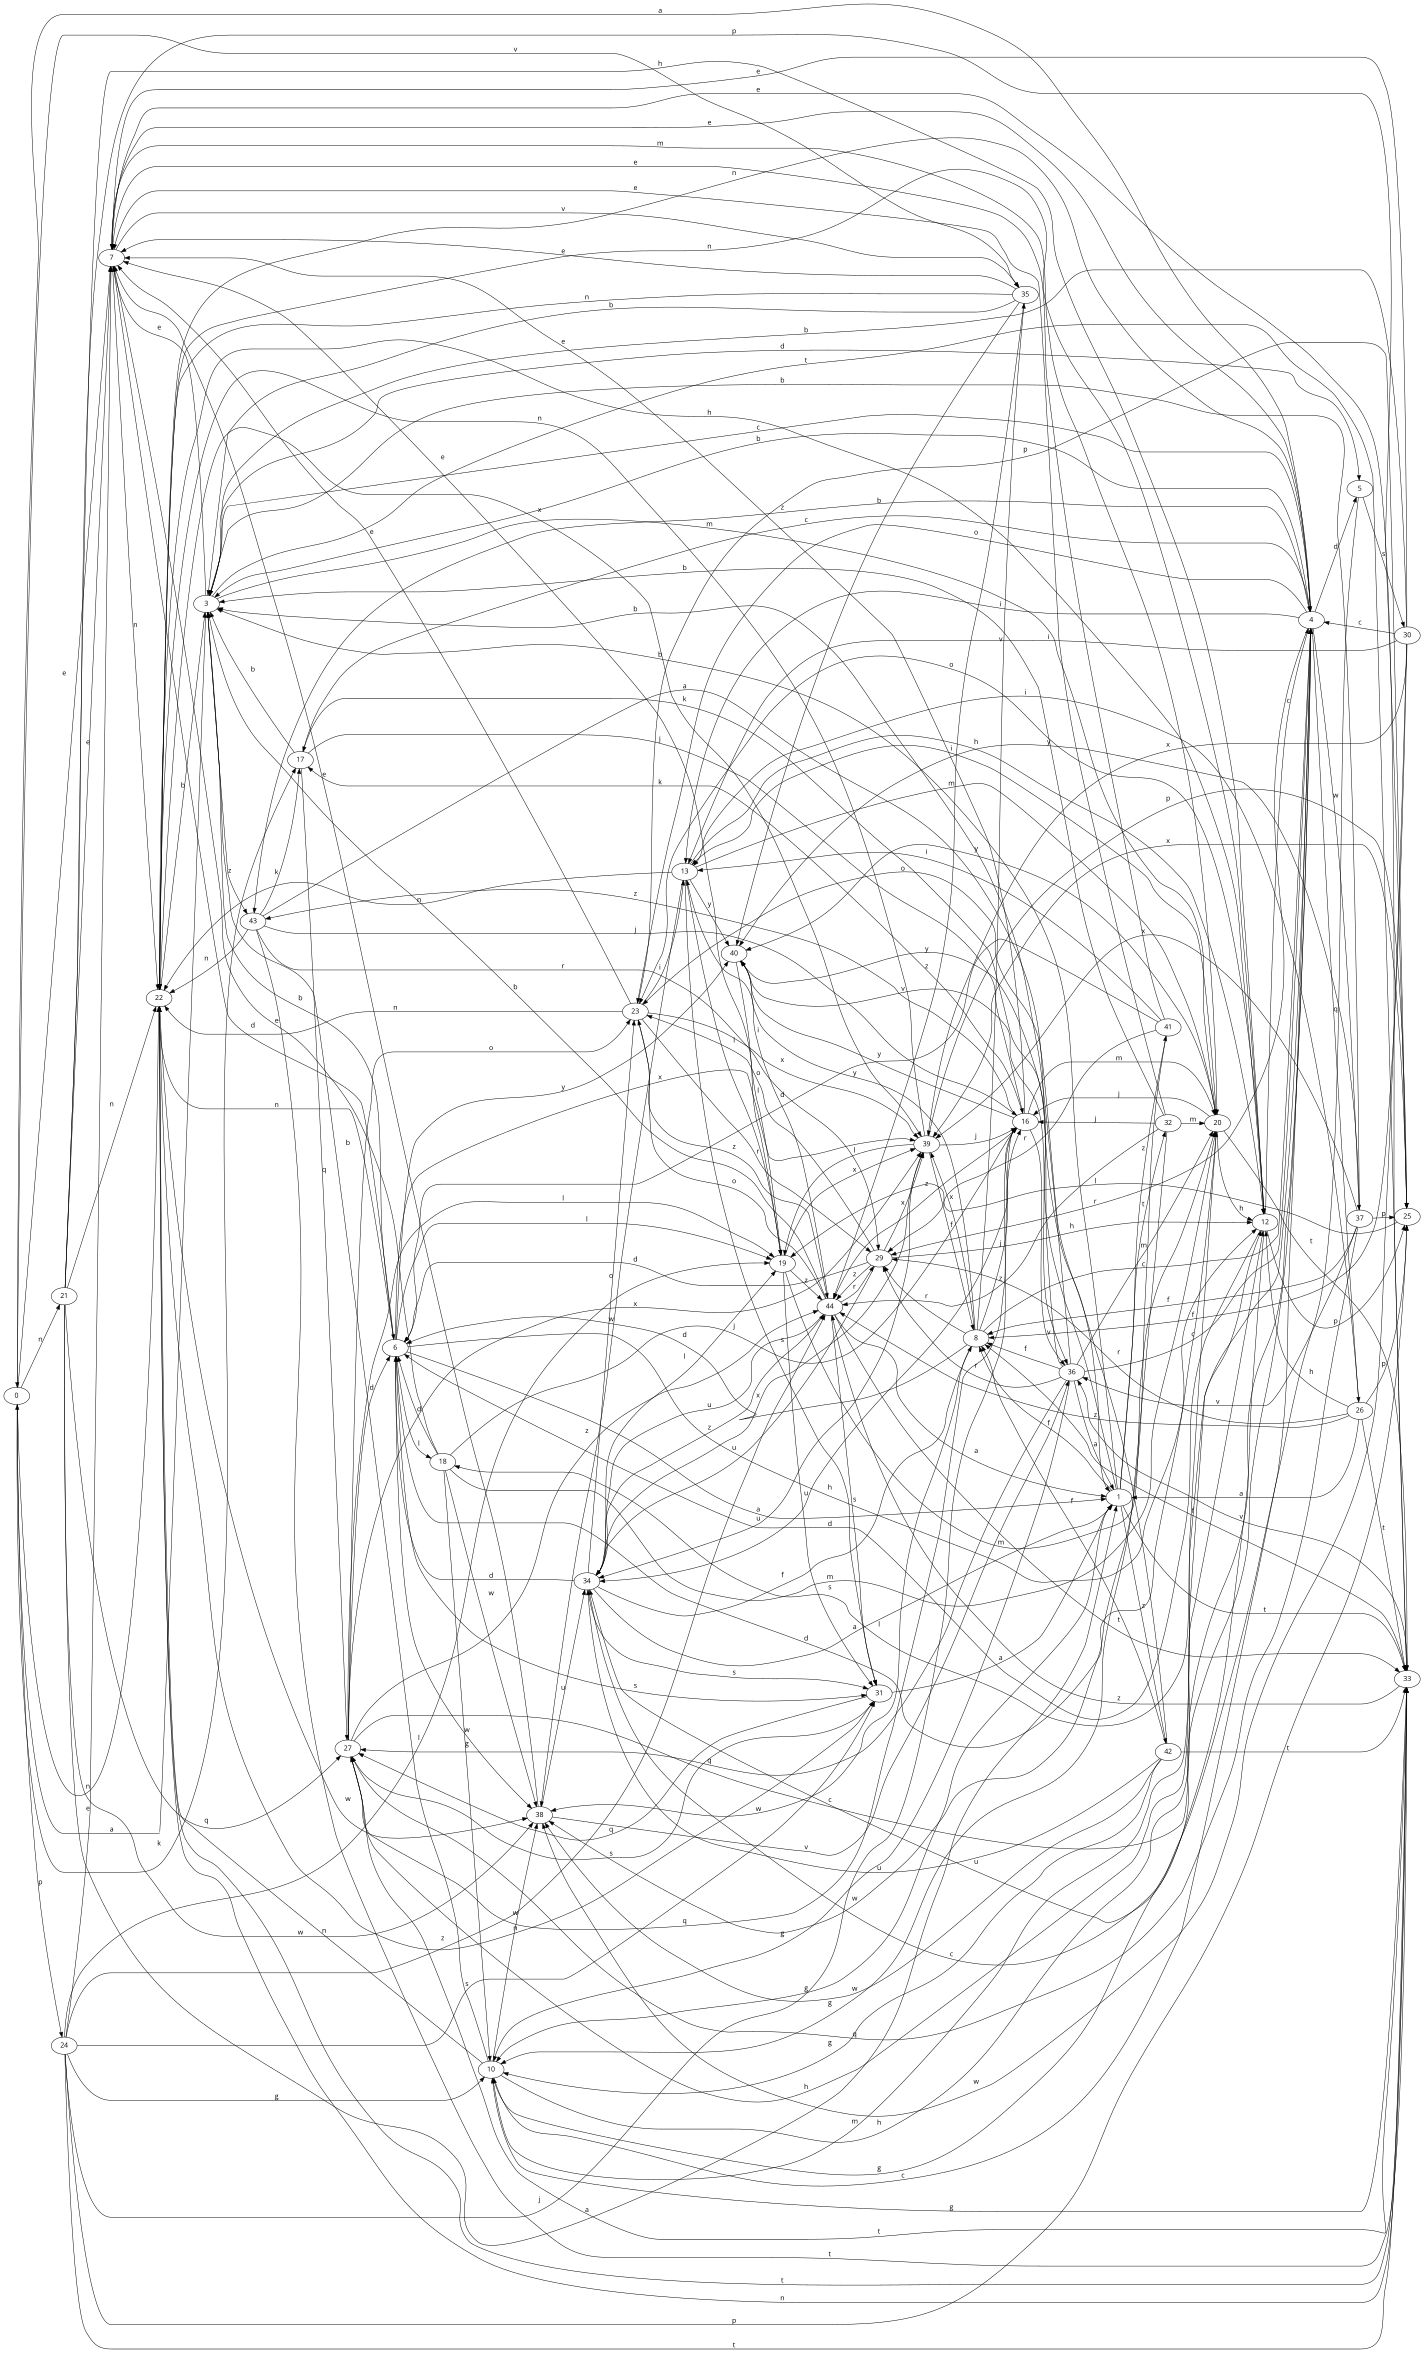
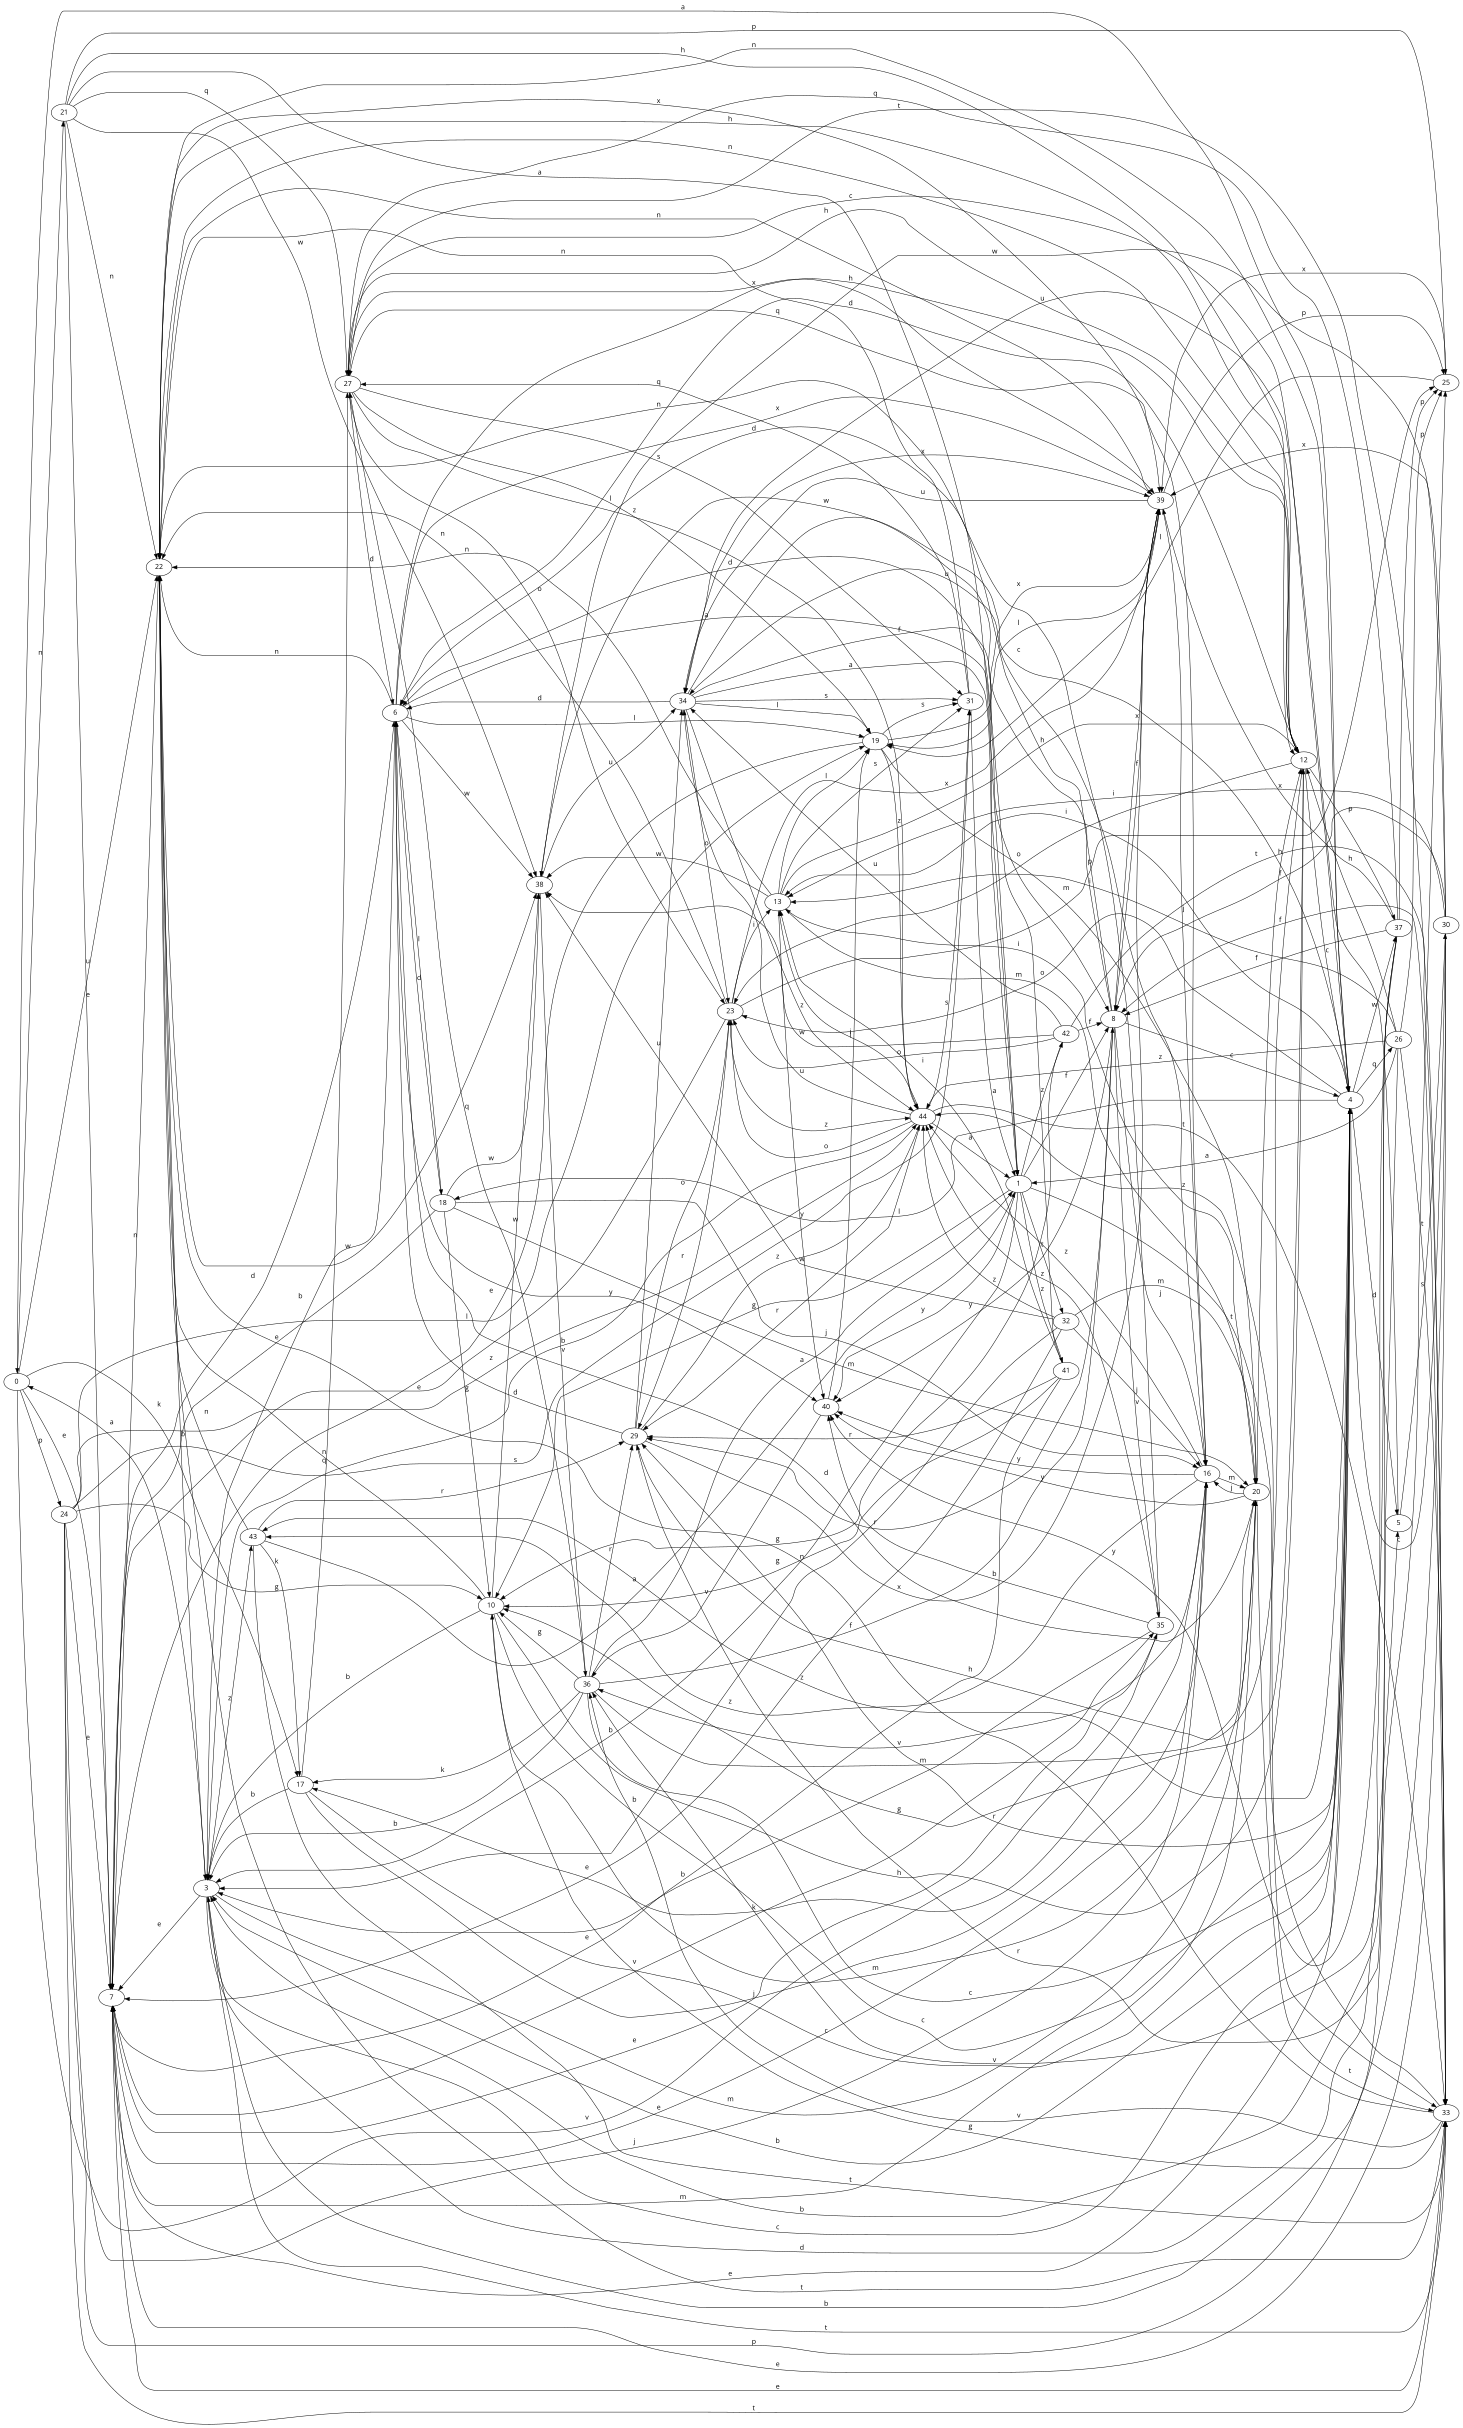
(646, 933) -> none
(375, 1017) -> none
(1331, 1326) -> (1355, 840)
(503, 1650) -> none
(88, 1787) -> (88, 961)
